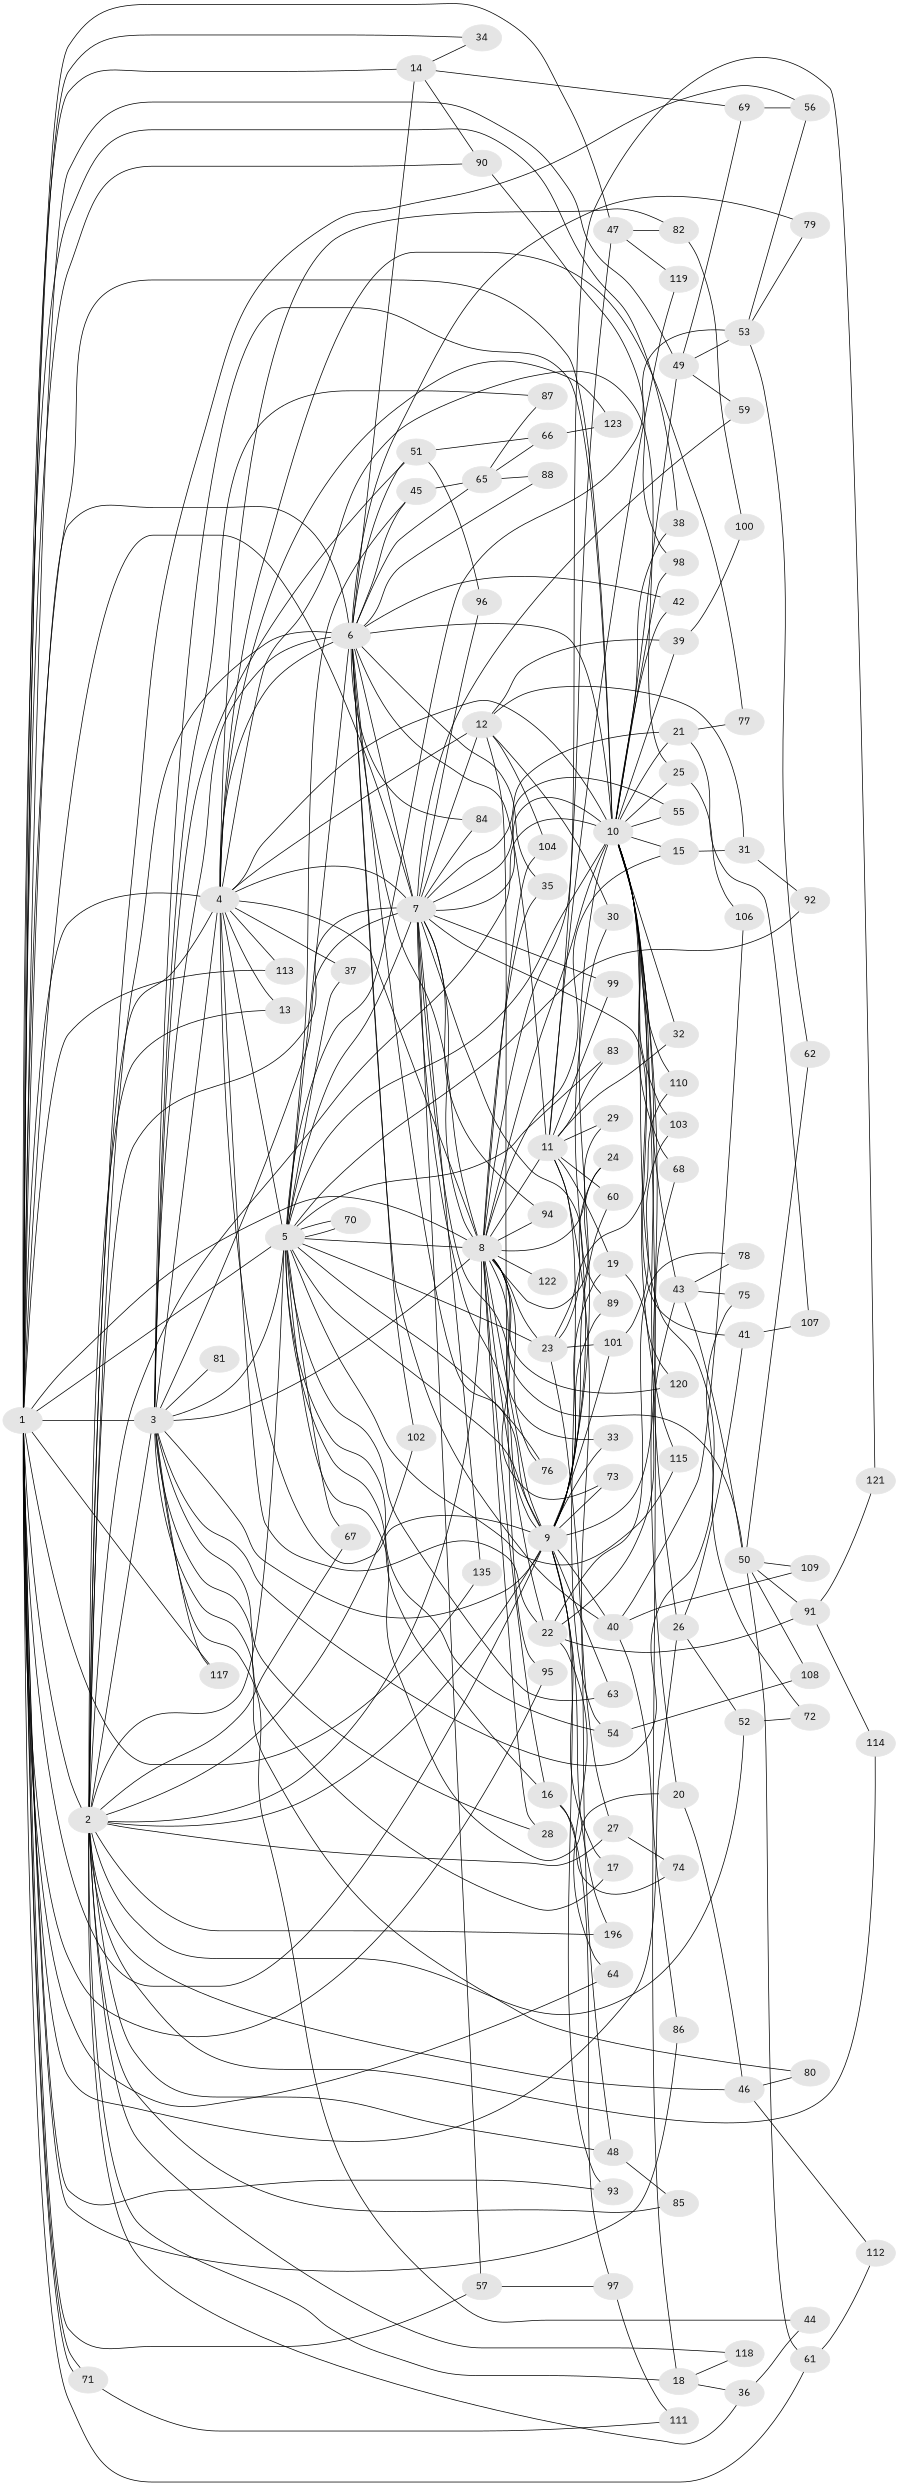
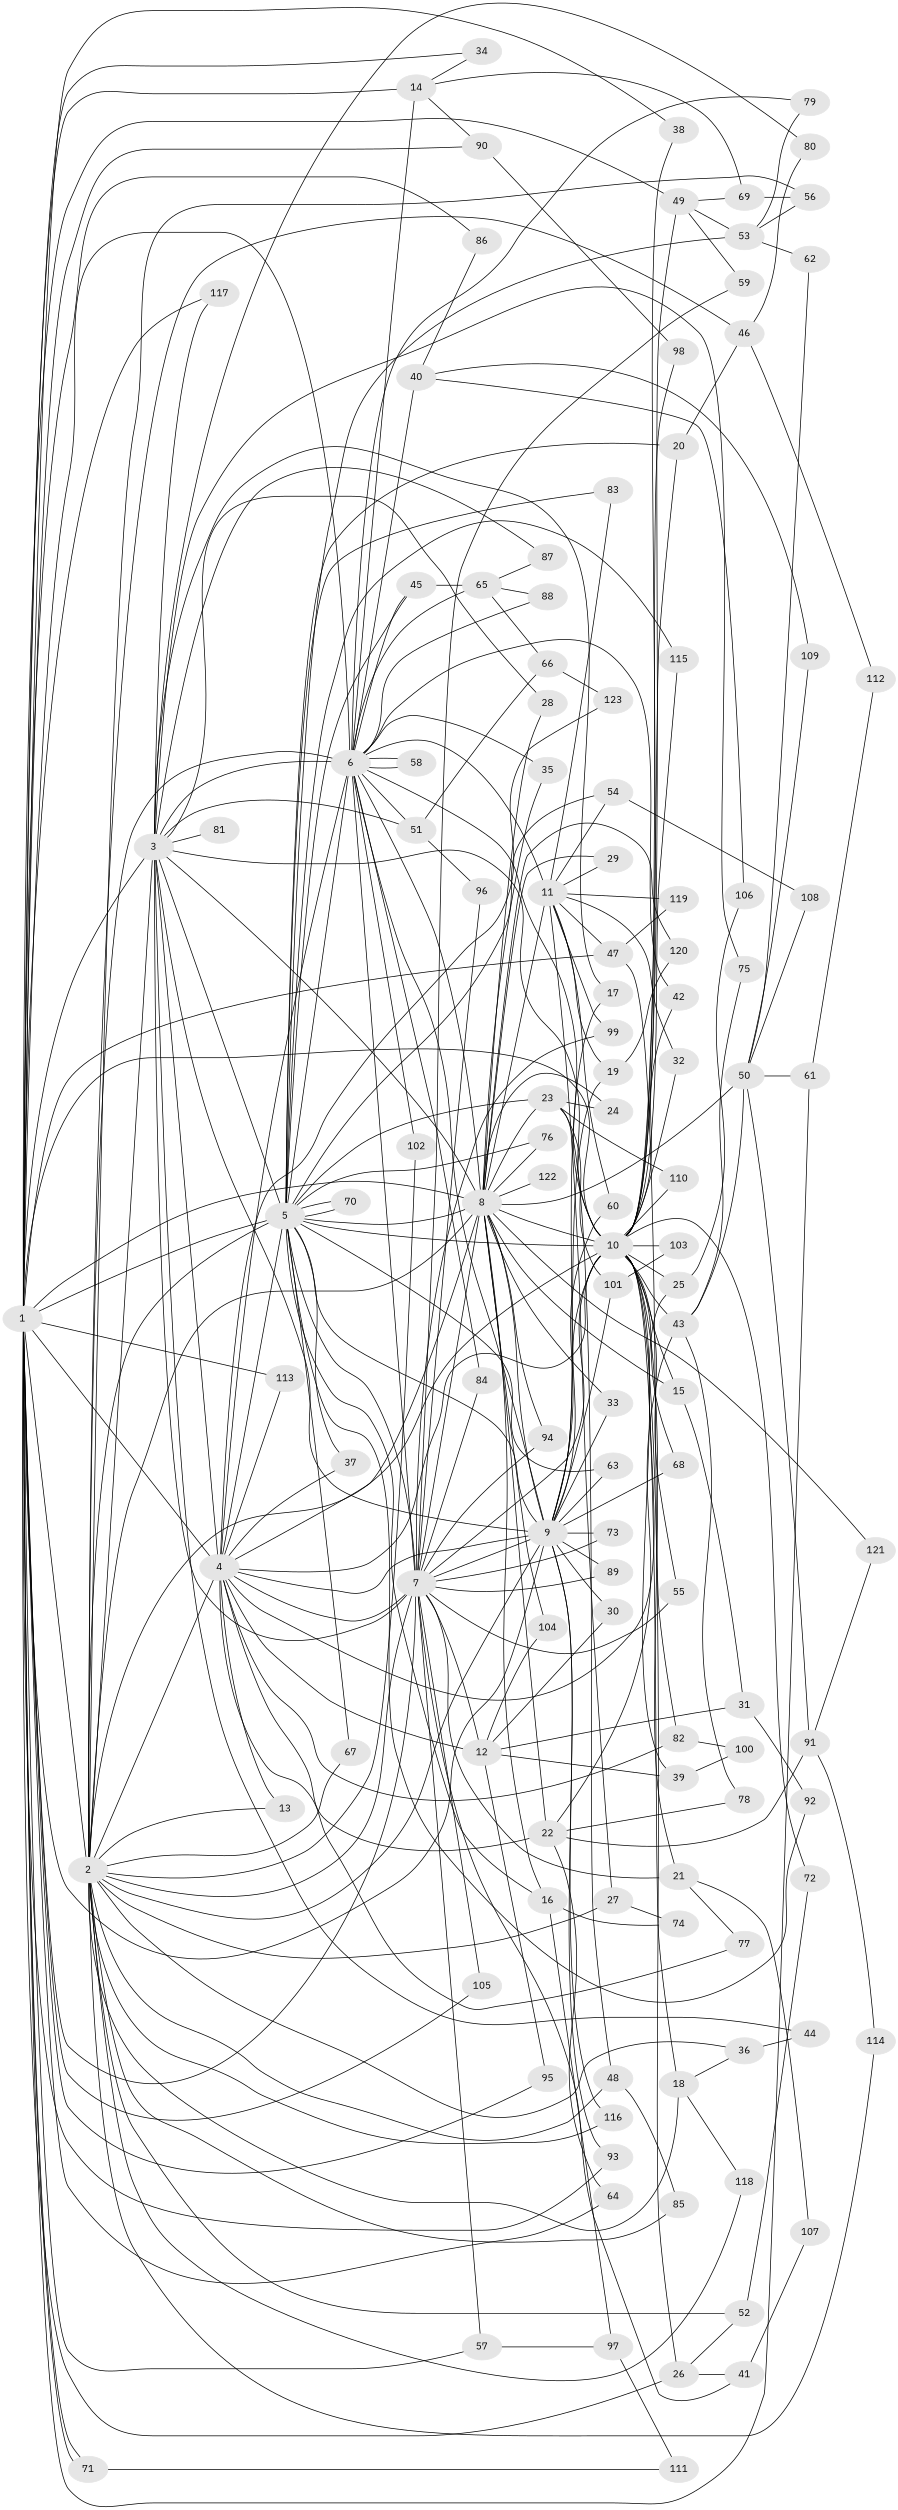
none -> (416, 763)
(482, 1573) -> (482, 1986)
(587, 1589) -> none
(613, 1935) -> (613, 2118)
